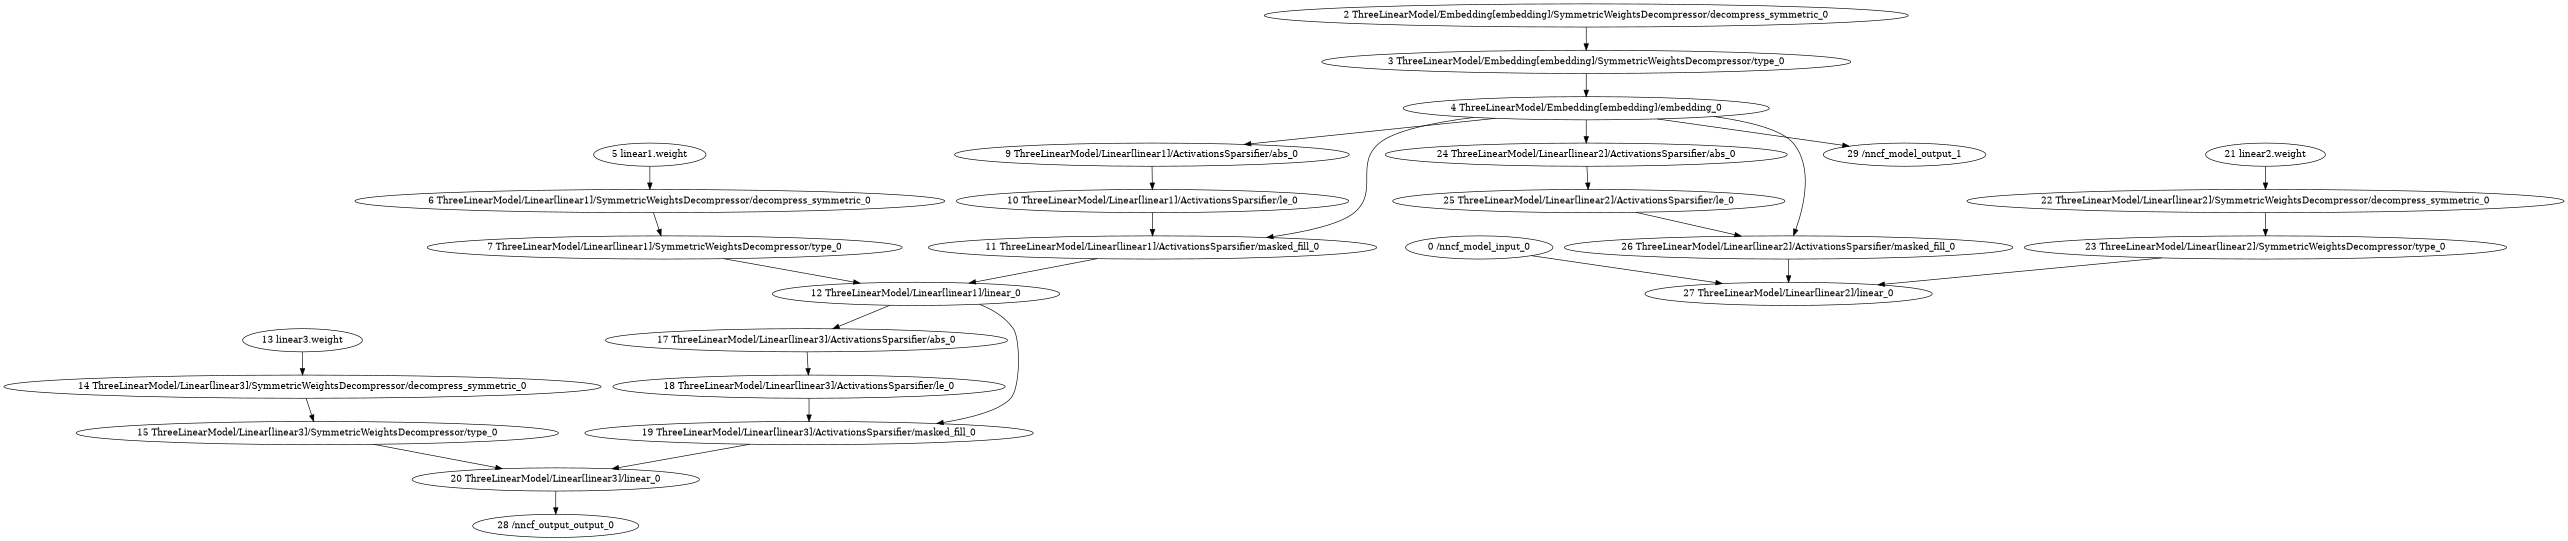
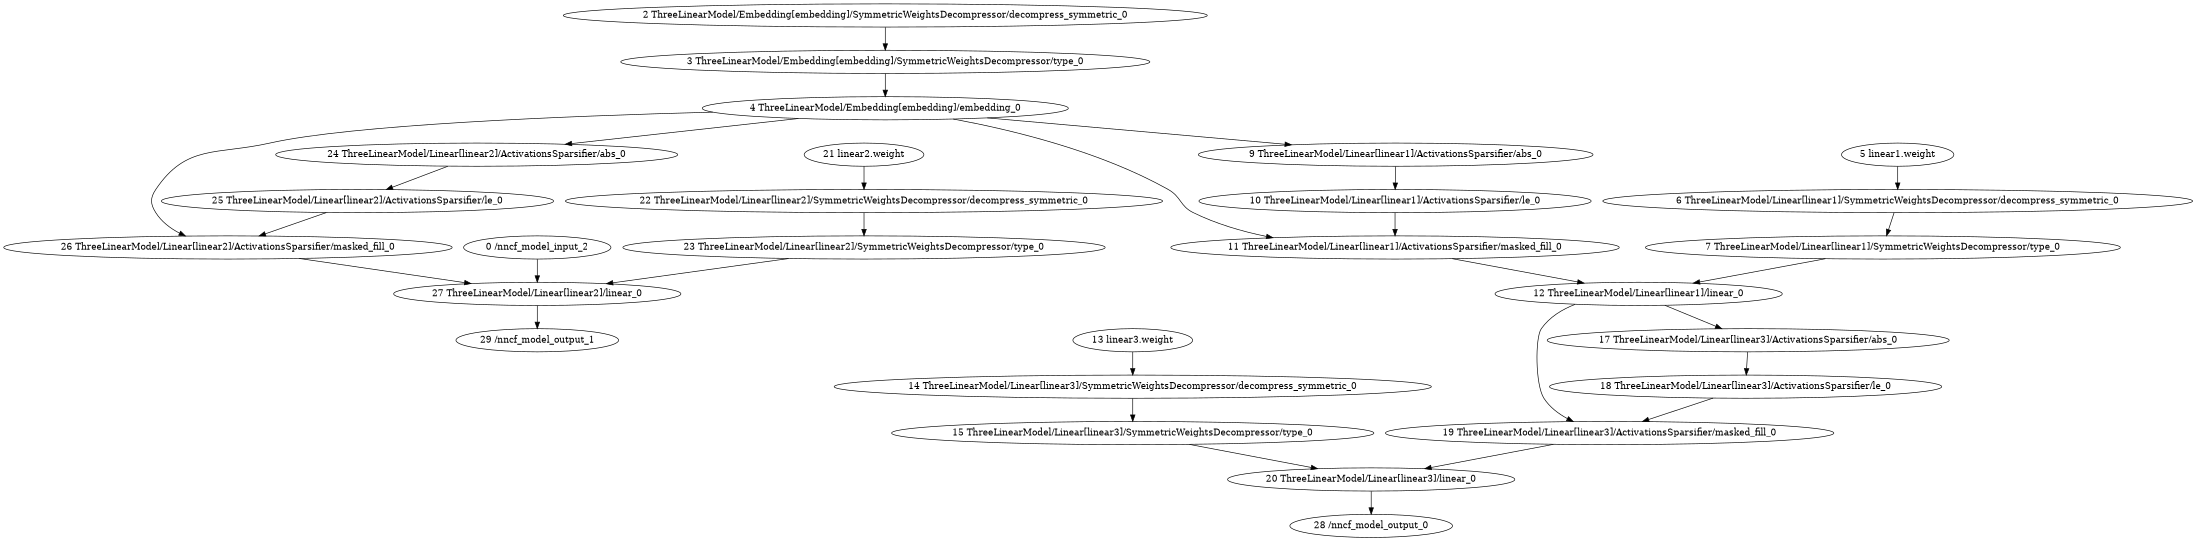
(1750, 132) -> (537, 314)
(1479, 247) -> (537, 247)
(556, 526) -> (1371, 526)
